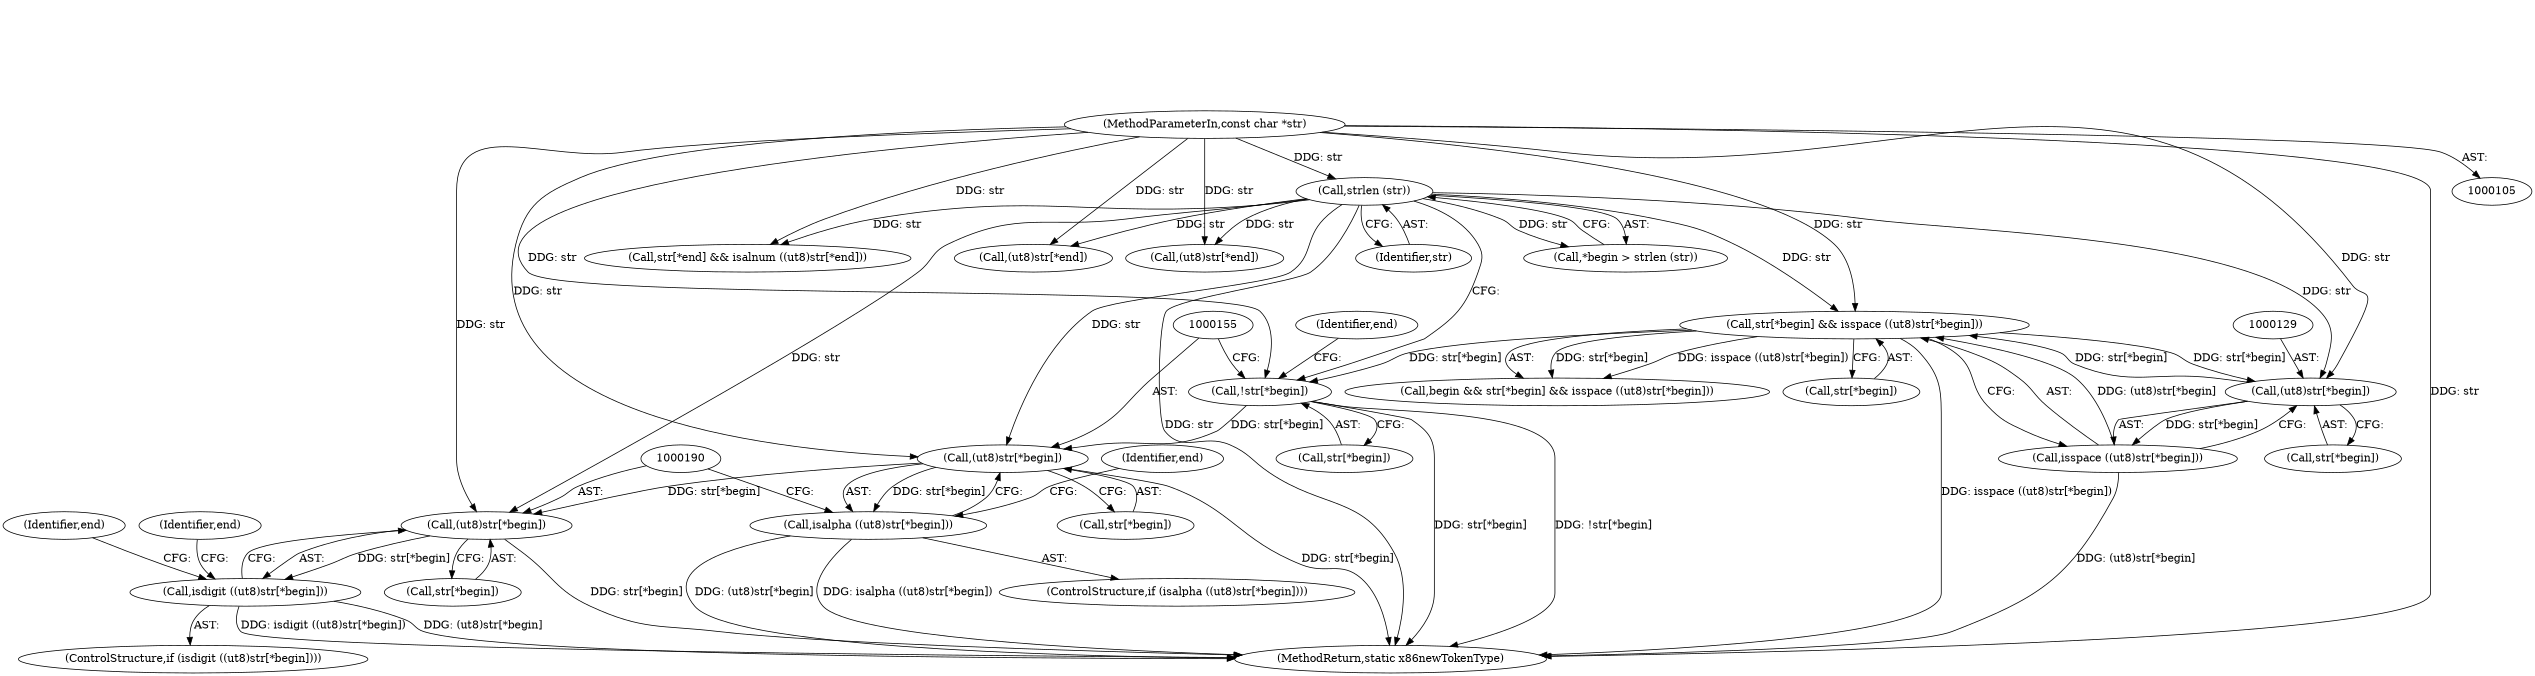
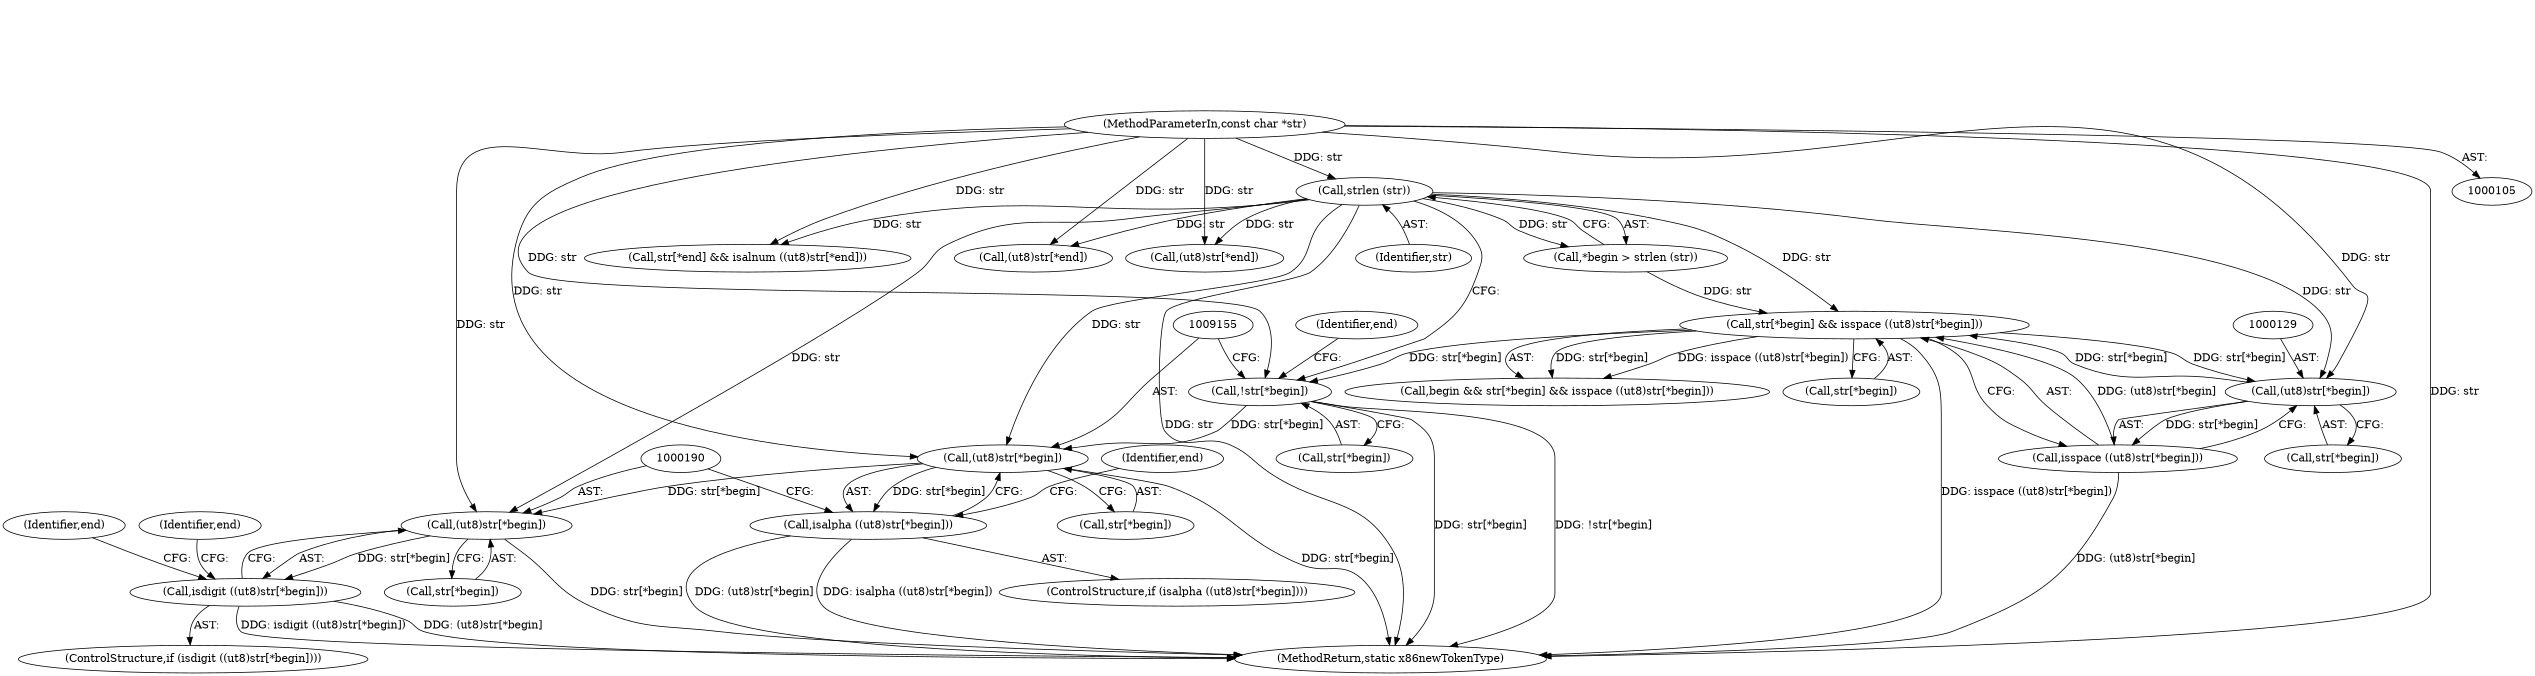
(1616, 168) -> (1701, 297)
(1363, 226) -> none
(1213, 325) -> (1213, 325)
